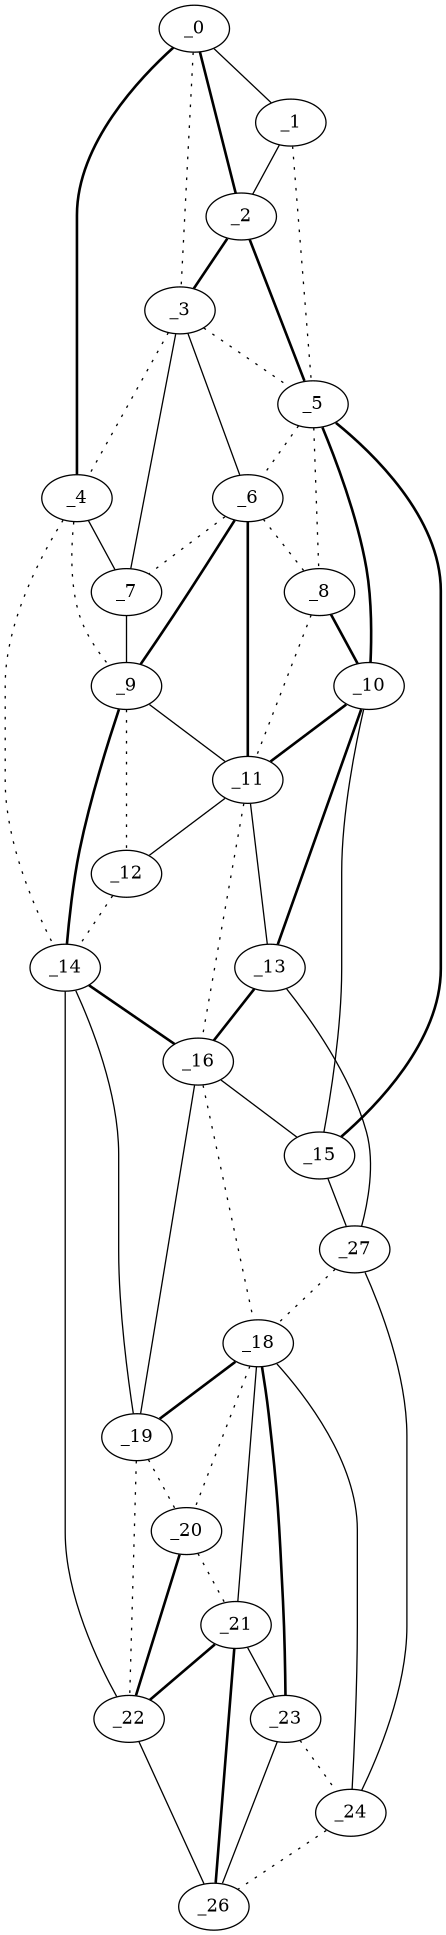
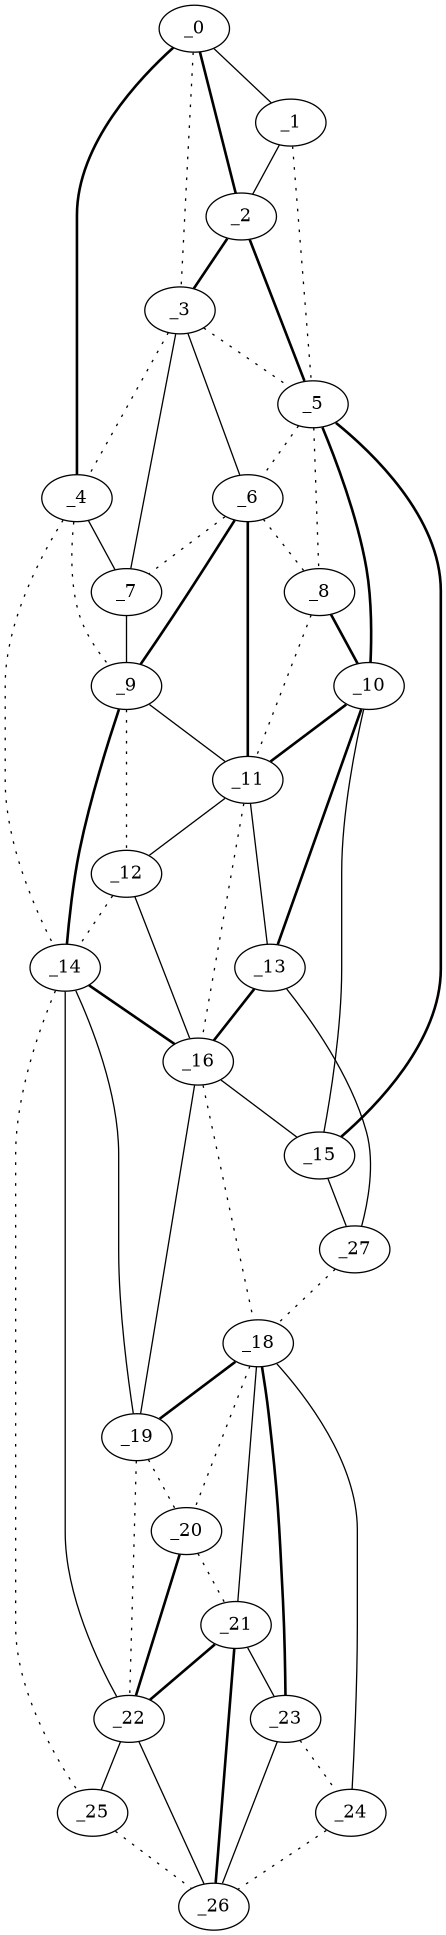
none -> (162, 967)
(407, 1532) -> none
none -> (93, 1813)
